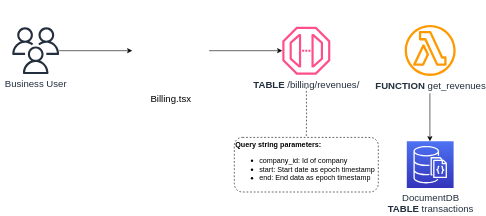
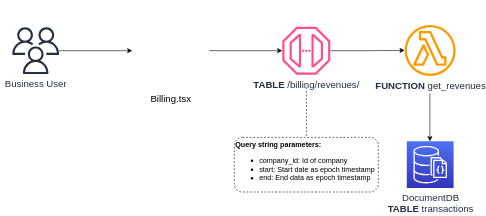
none -> (384, 51)
